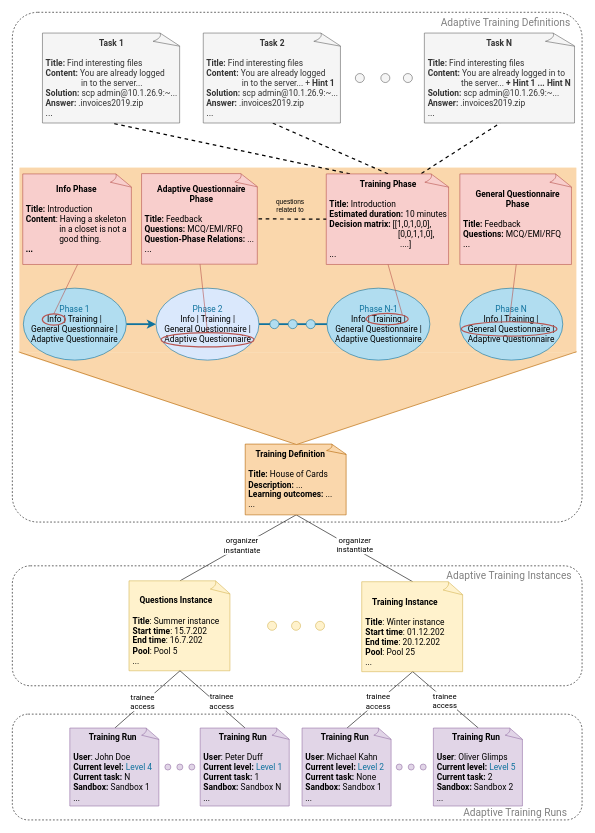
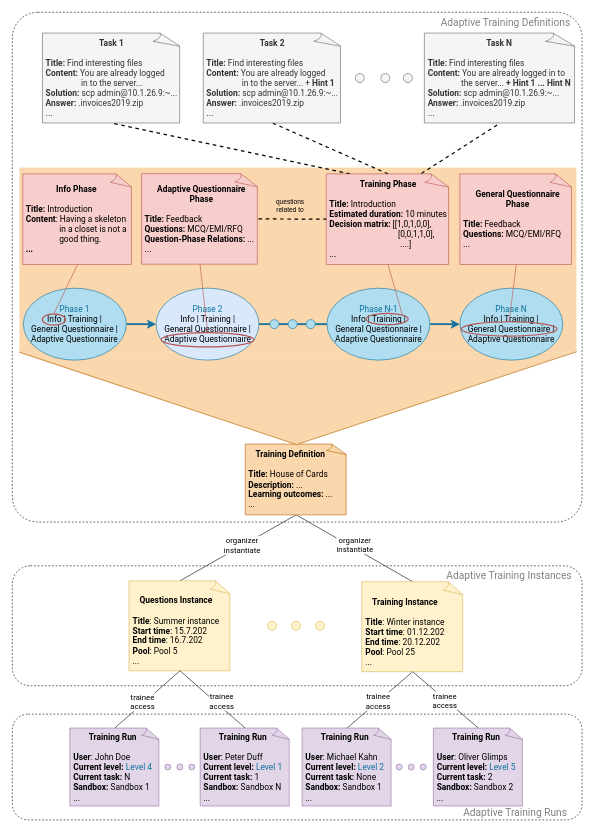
none -> (441, 324)
